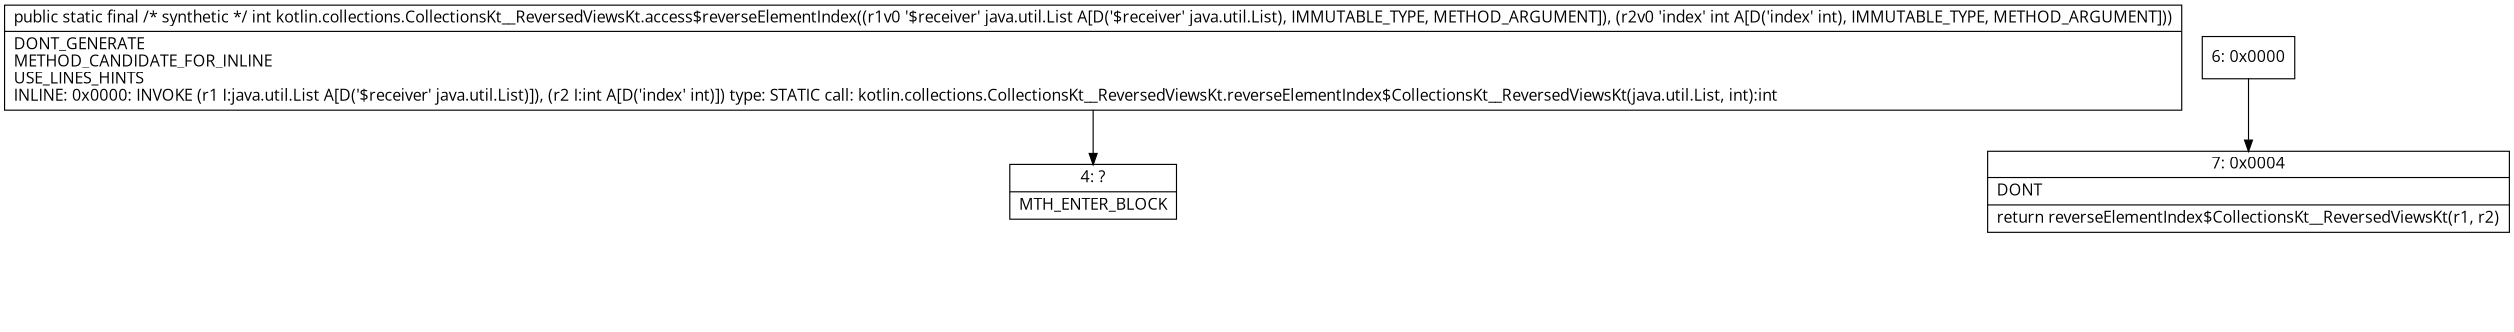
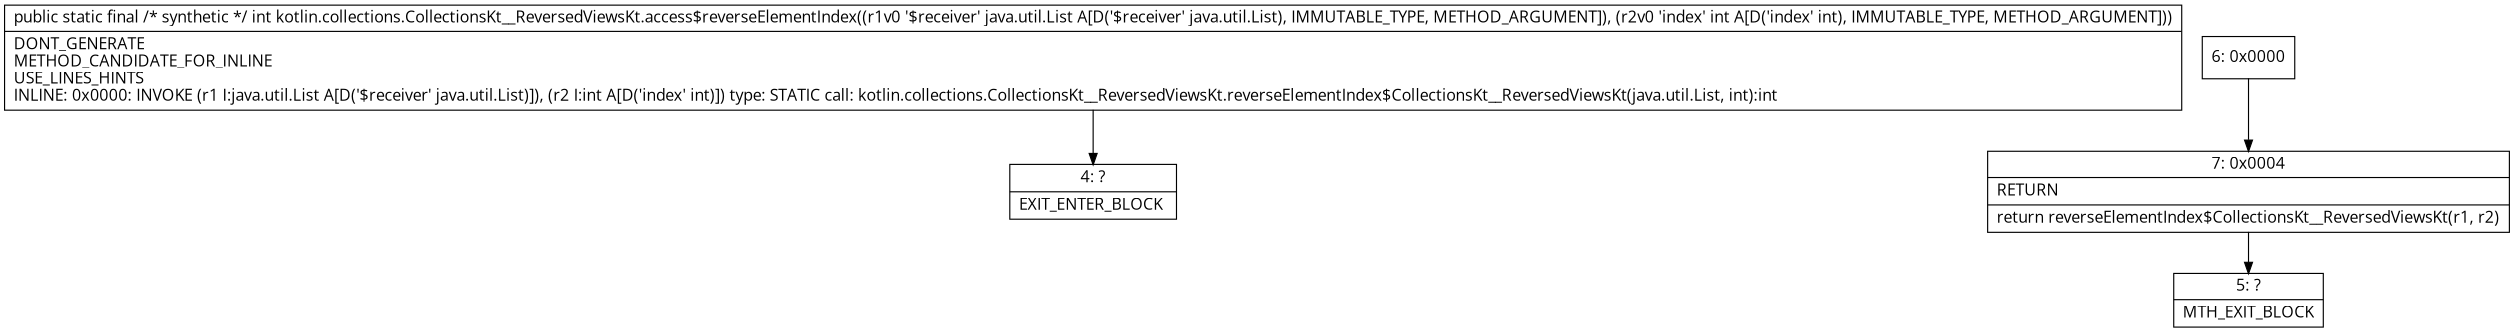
(2020, 191) -> (2028, 191)
(1093, 205) -> (1091, 205)
none -> (2249, 300)
